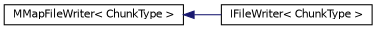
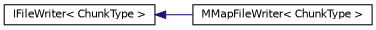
(208, 15) -> (179, 15)
